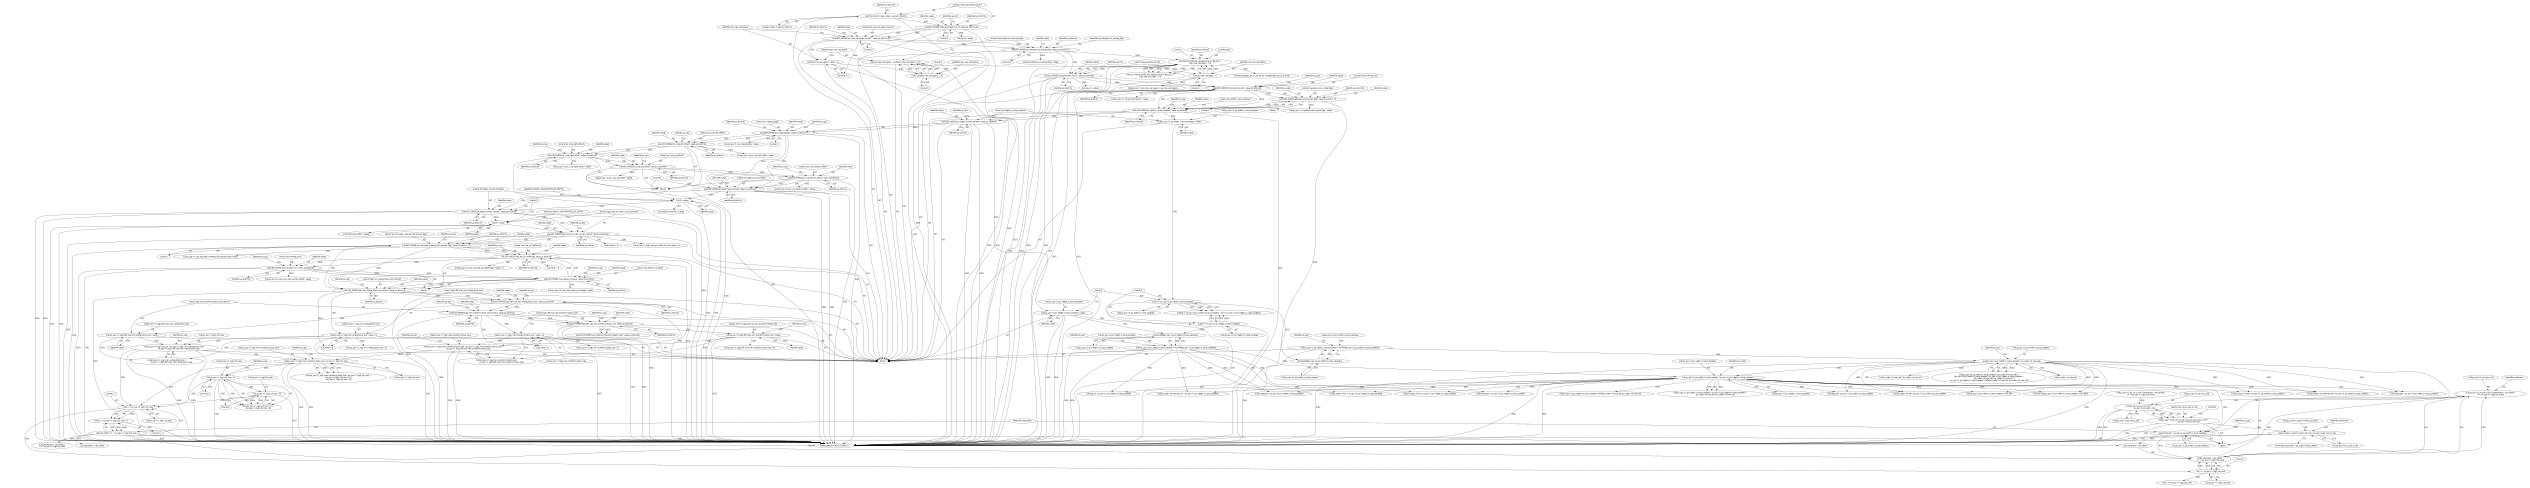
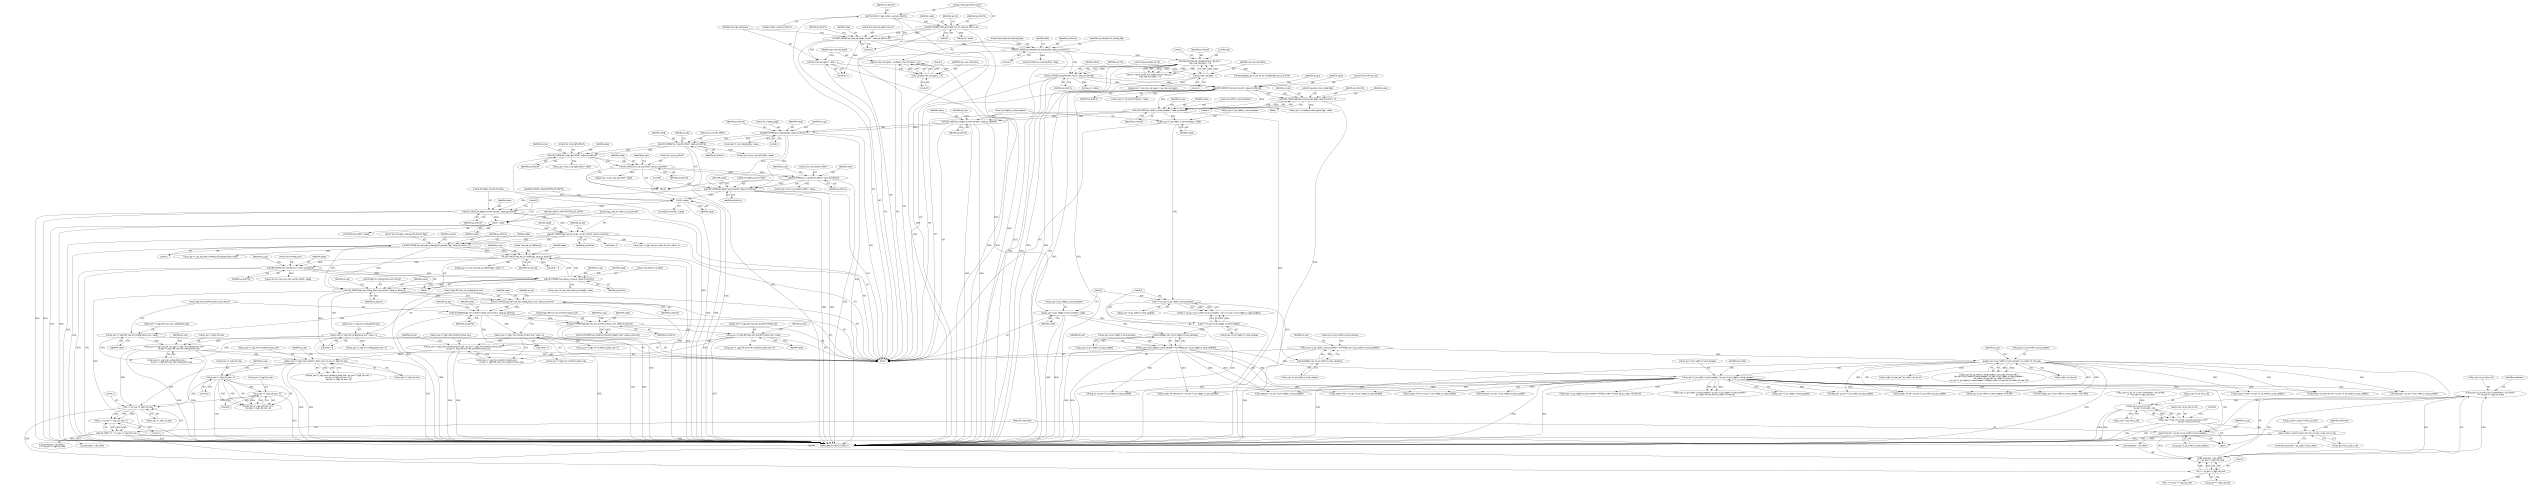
(812, 18) -> (903, 38)
(611, 245) -> (611, 245)
(538, 341) -> (549, 355)
